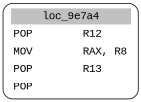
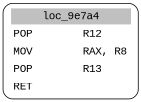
(48, 86) -> (48, 86)
